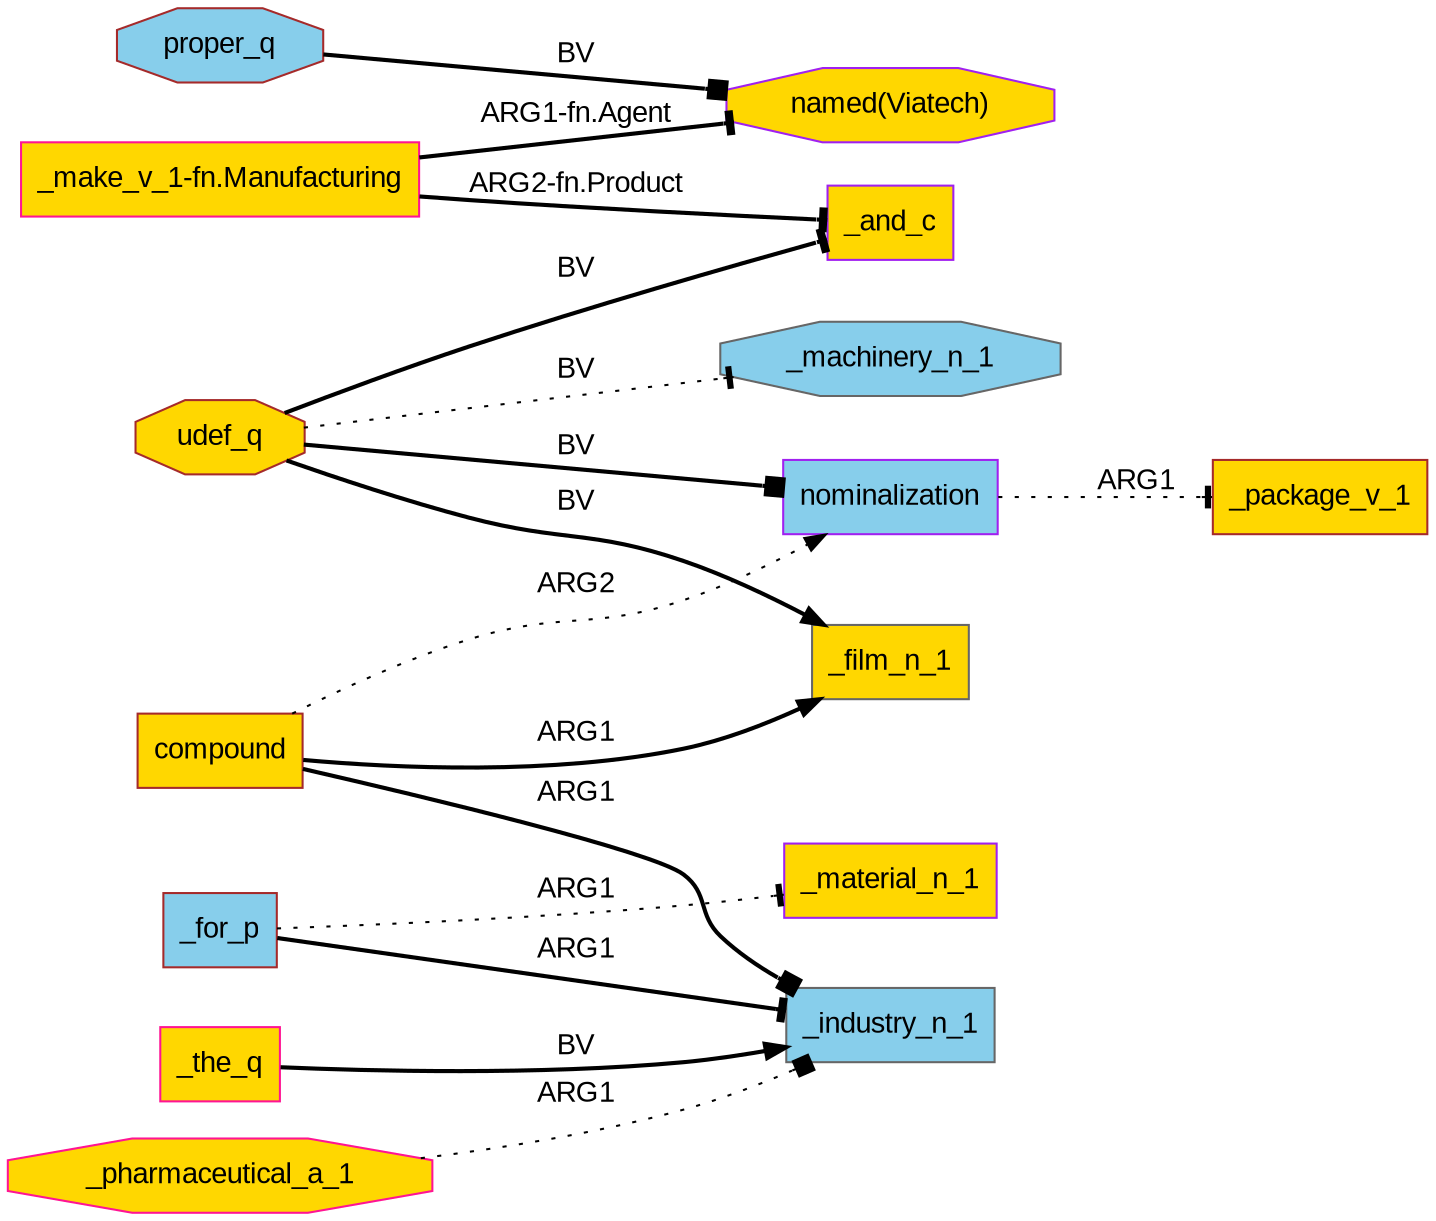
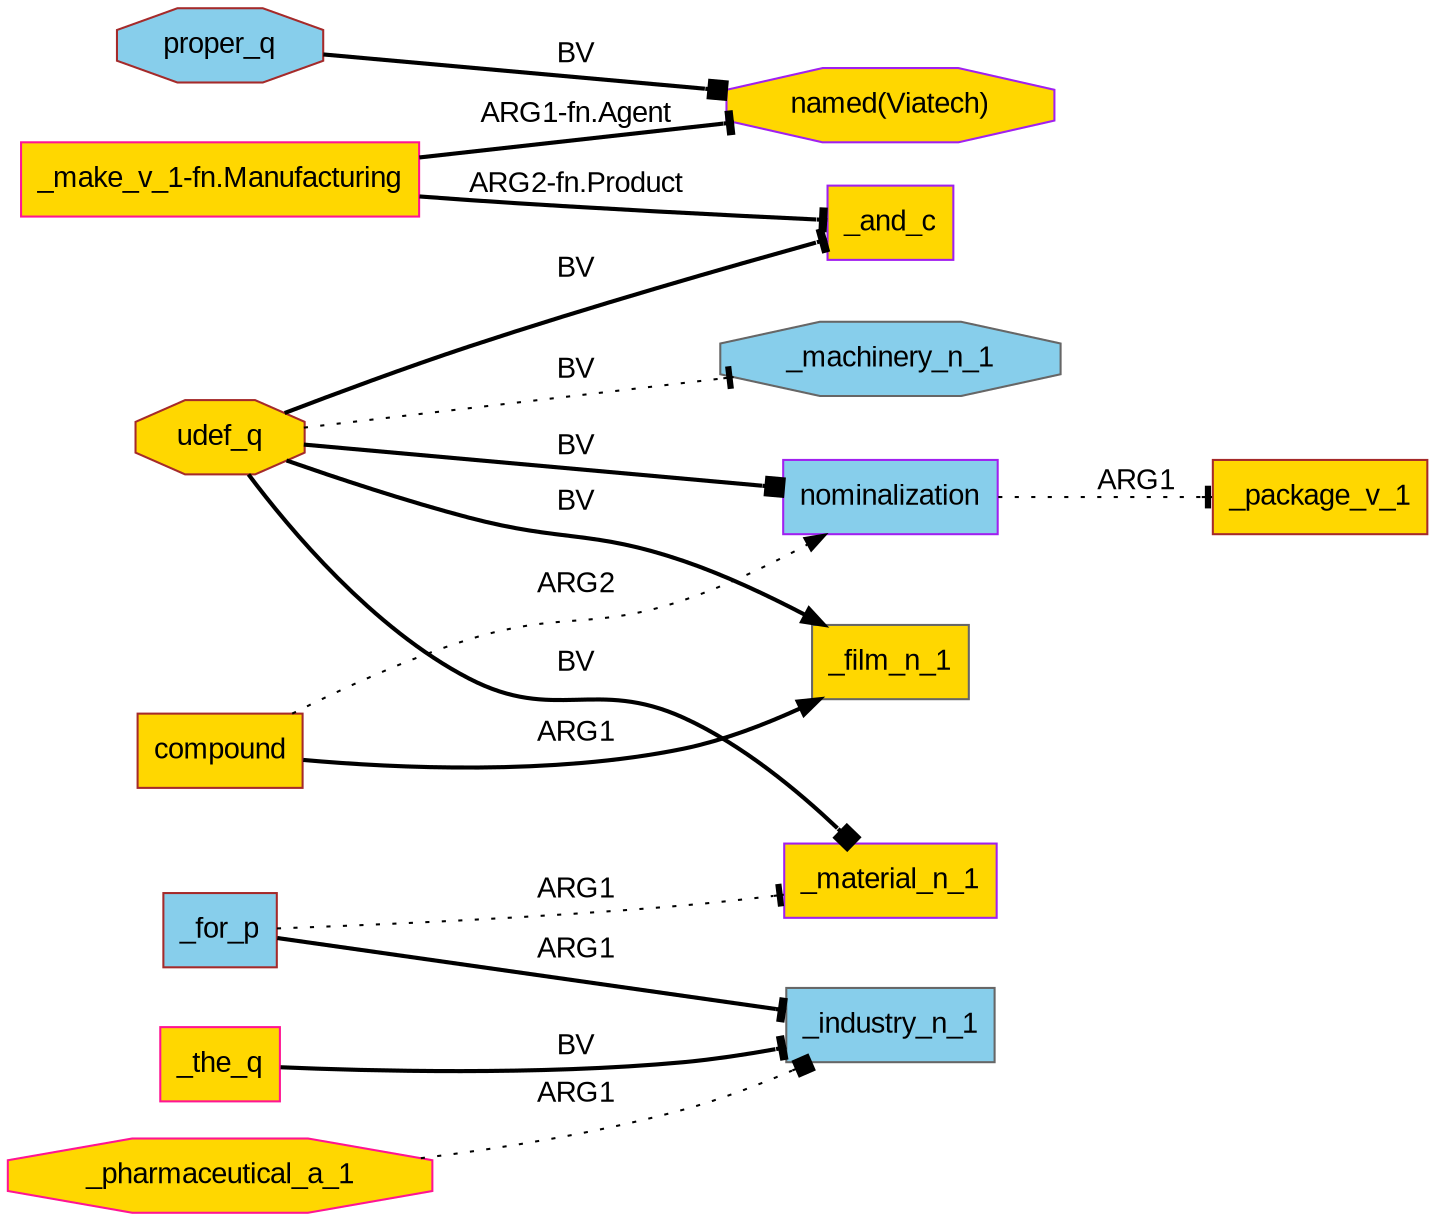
none -> (520, 696)
(565, 834) -> none
(529, 1070) -> (529, 1070)
